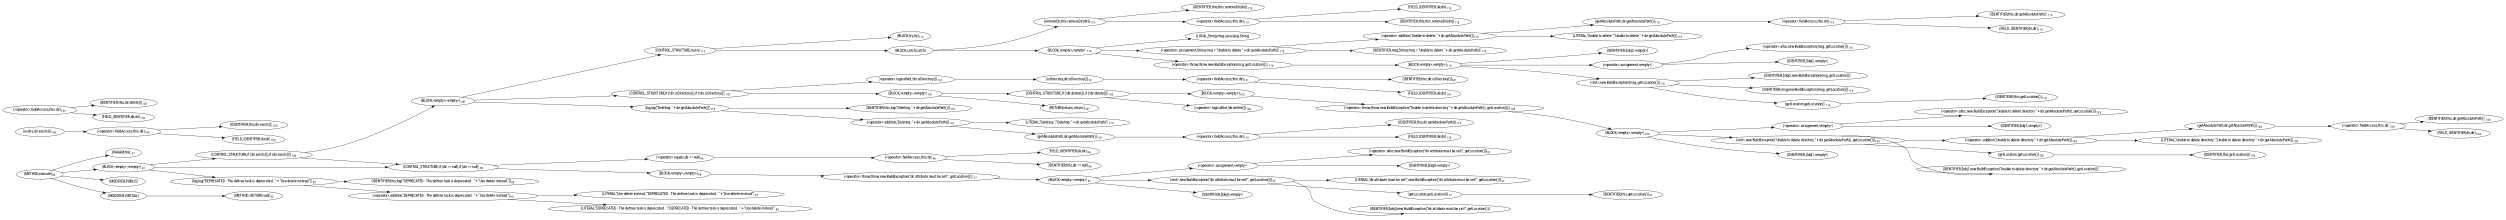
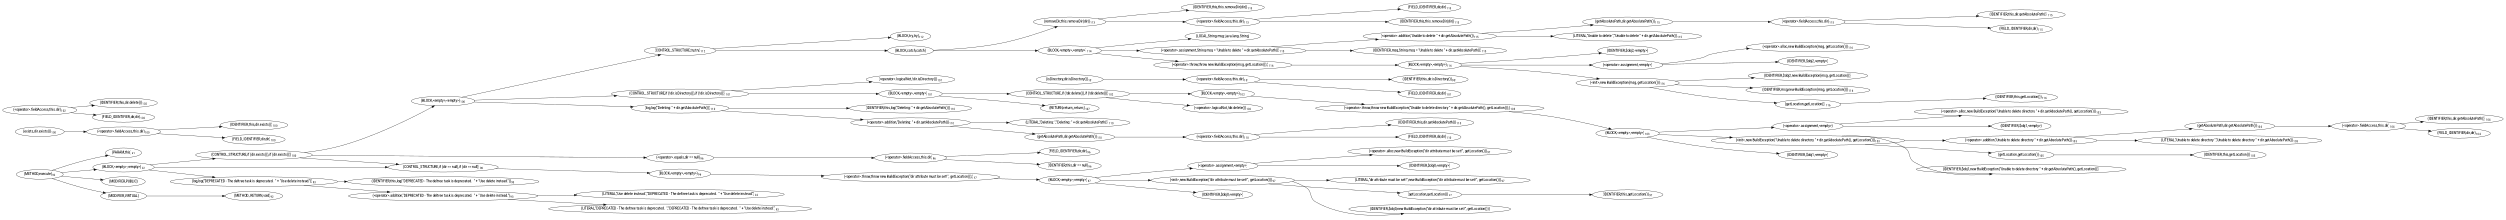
(994, 79) -> none
(569, 162) -> (478, 156)
